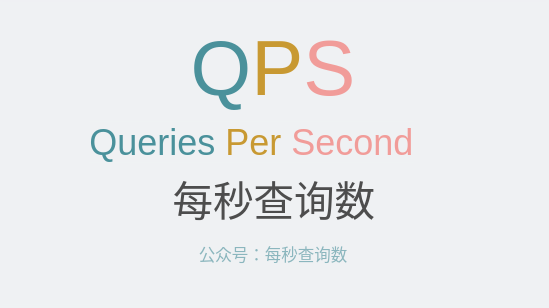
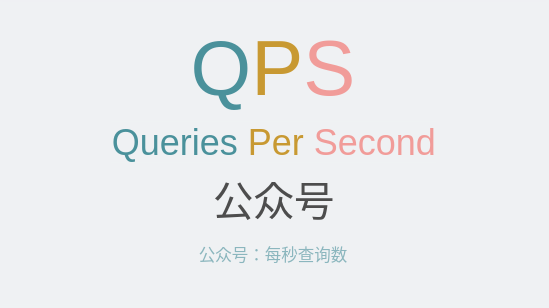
(252, 143) -> (275, 143)
(275, 203) -> (275, 203)
